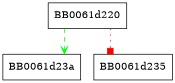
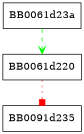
(64, 38) -> (42, 38)
(133, 67) -> (42, 119)
